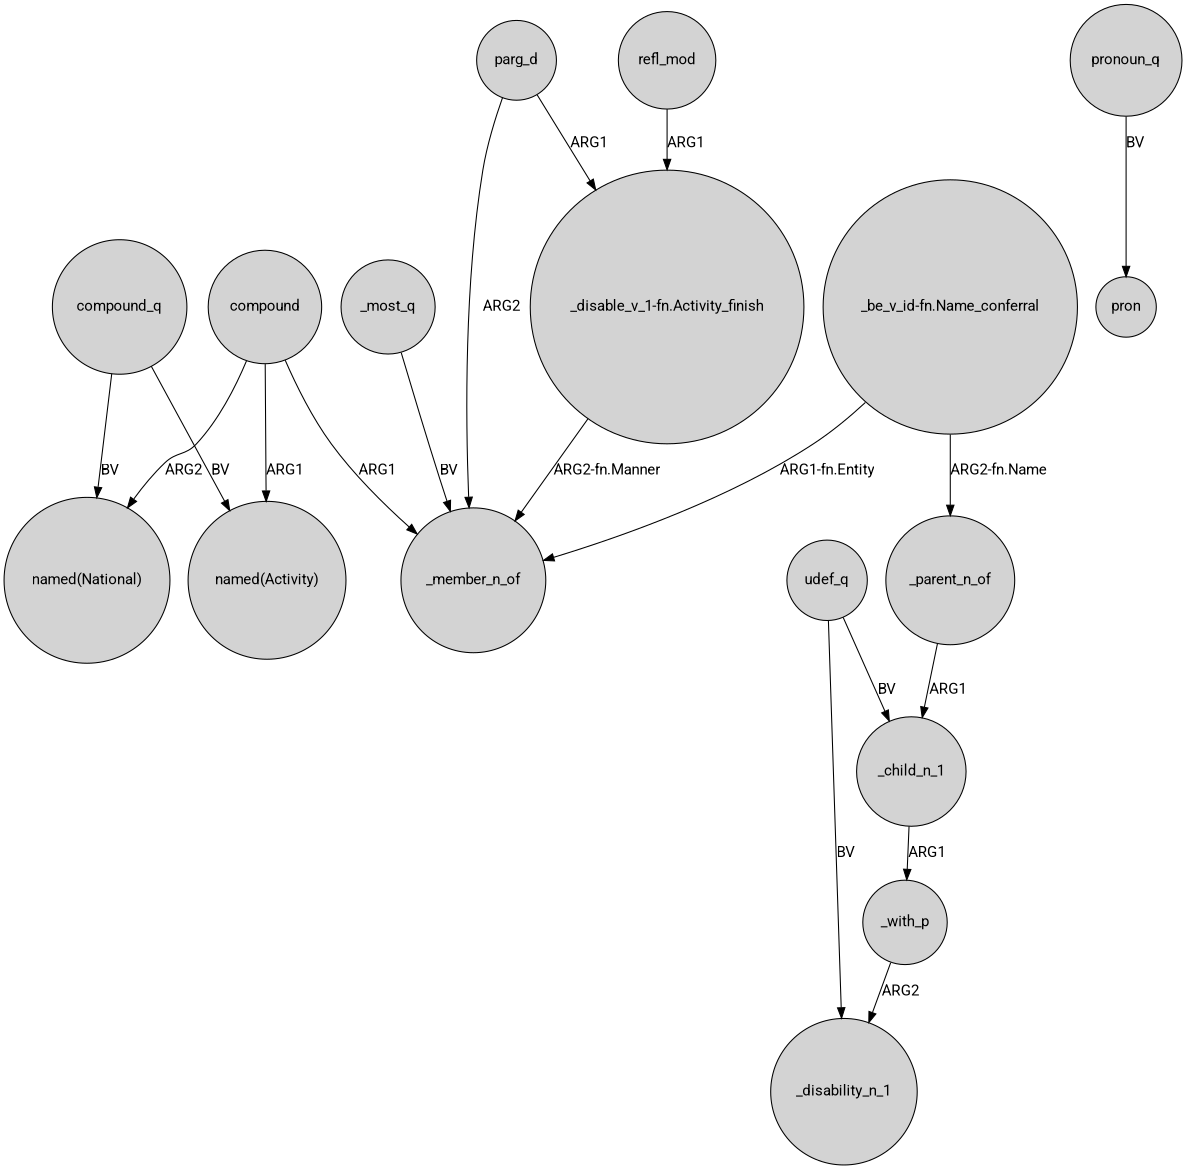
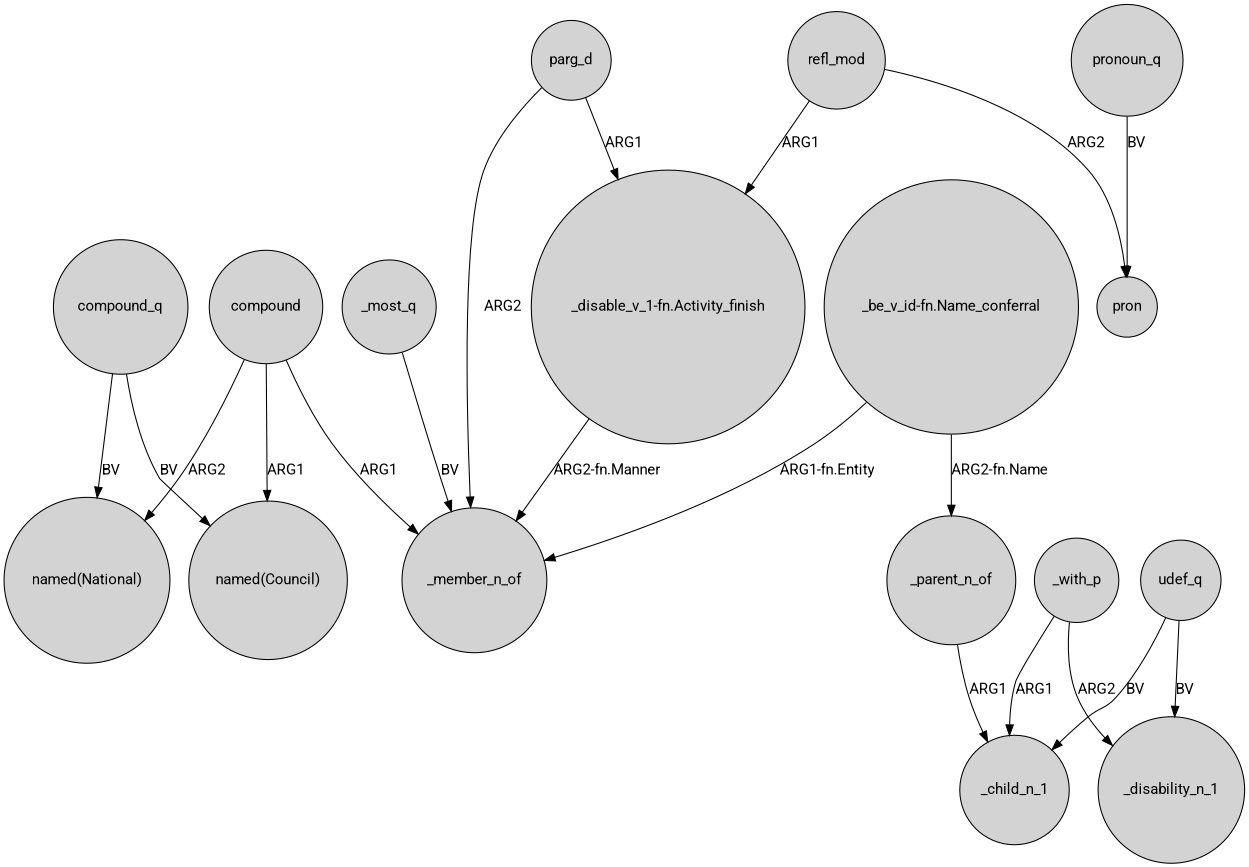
none -> (1040, 129)
(267, 580) -> (268, 580)
(908, 848) -> (1023, 667)
